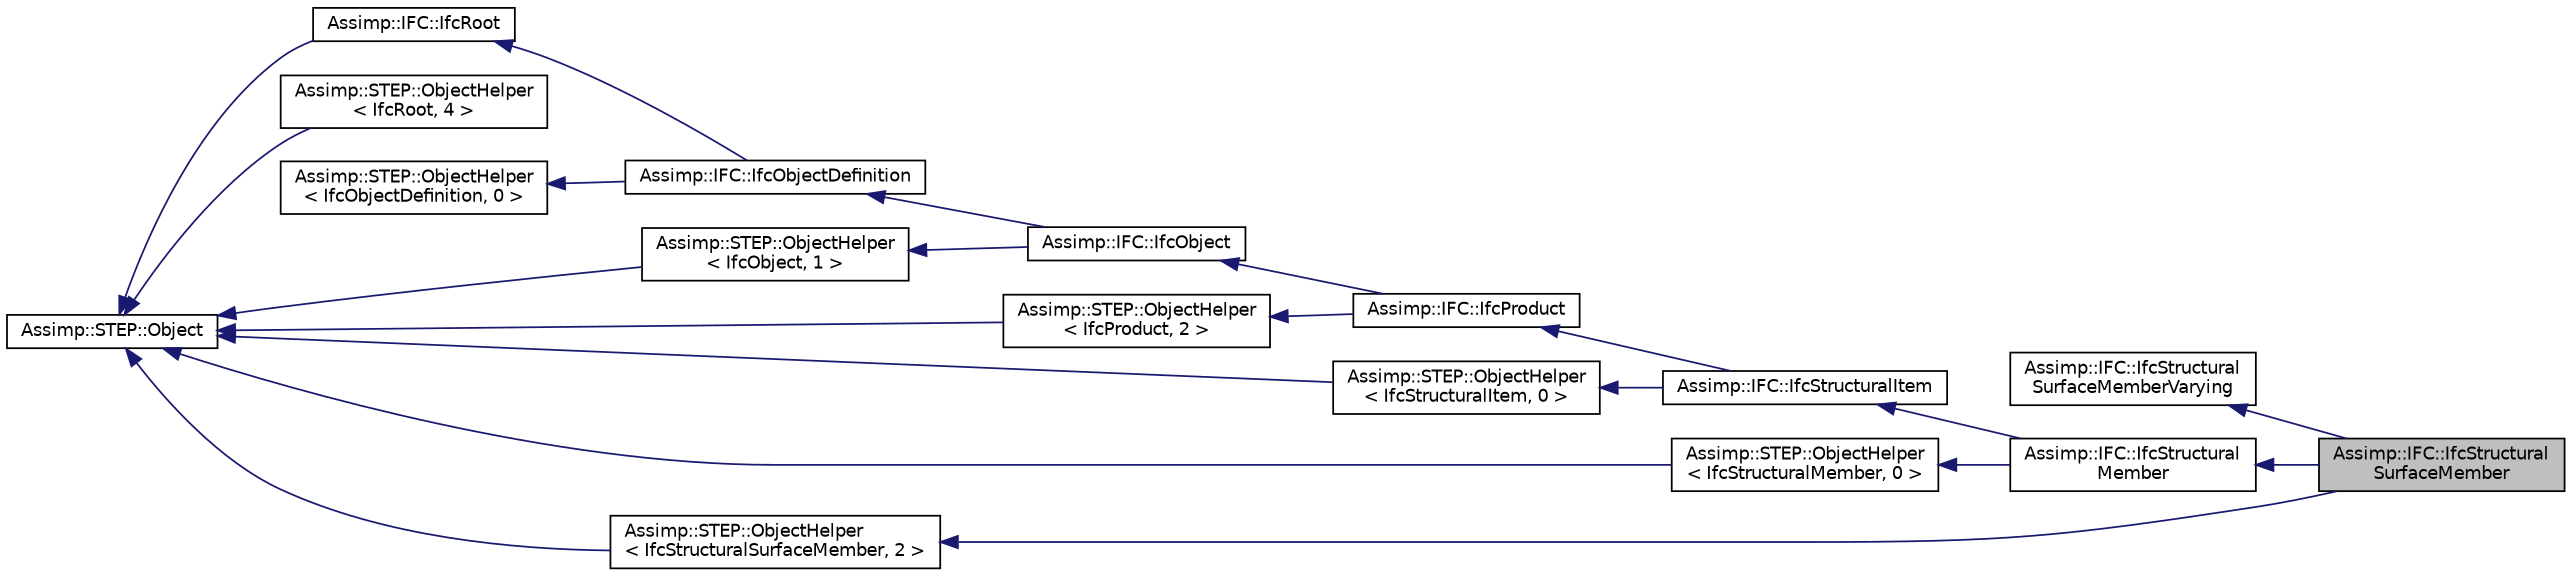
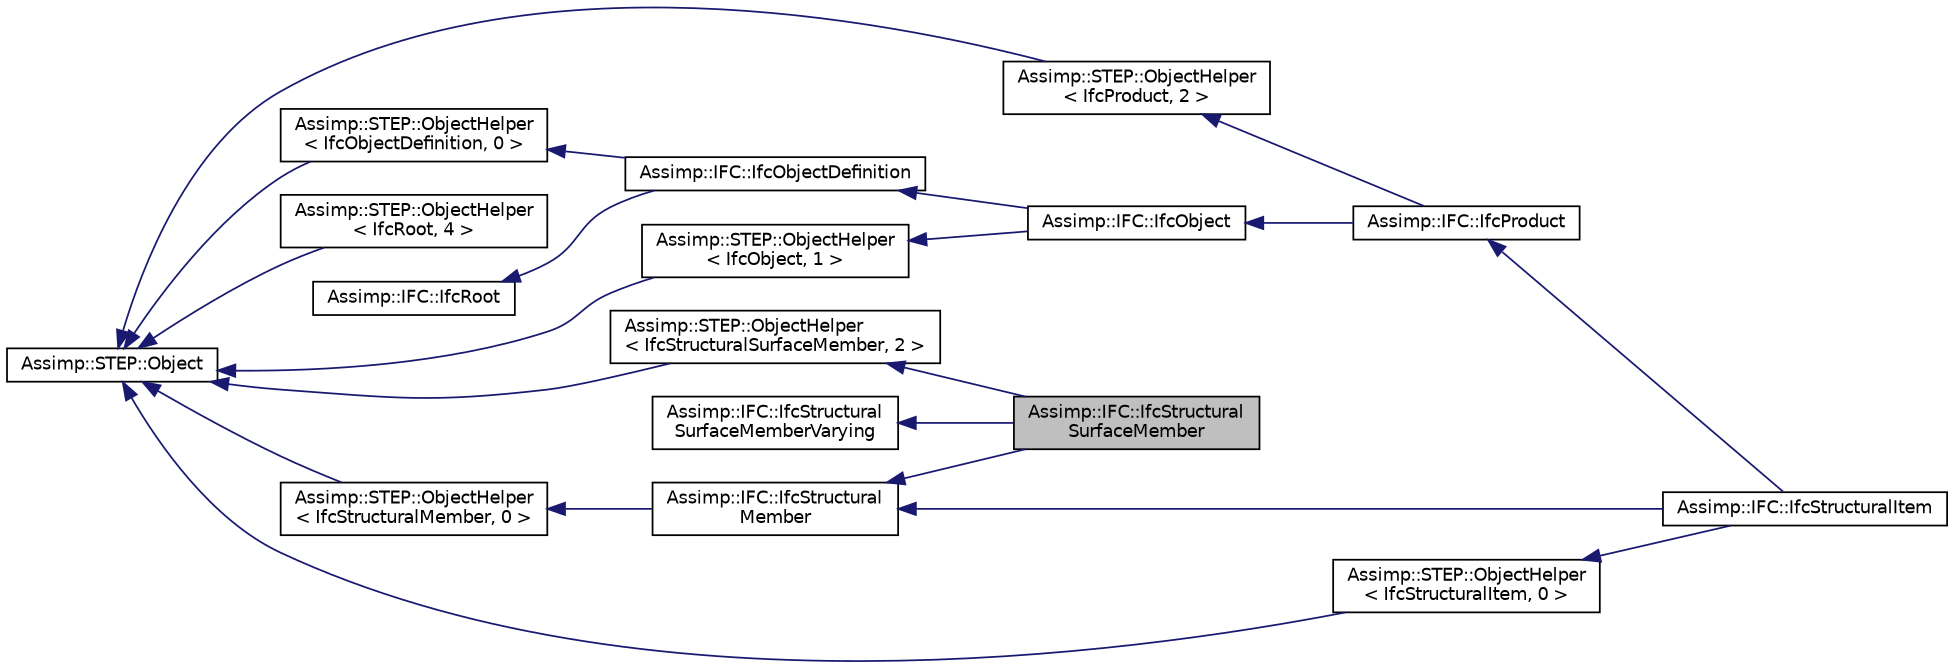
(196, 151) -> (212, 236)
(1958, 424) -> (1289, 509)
